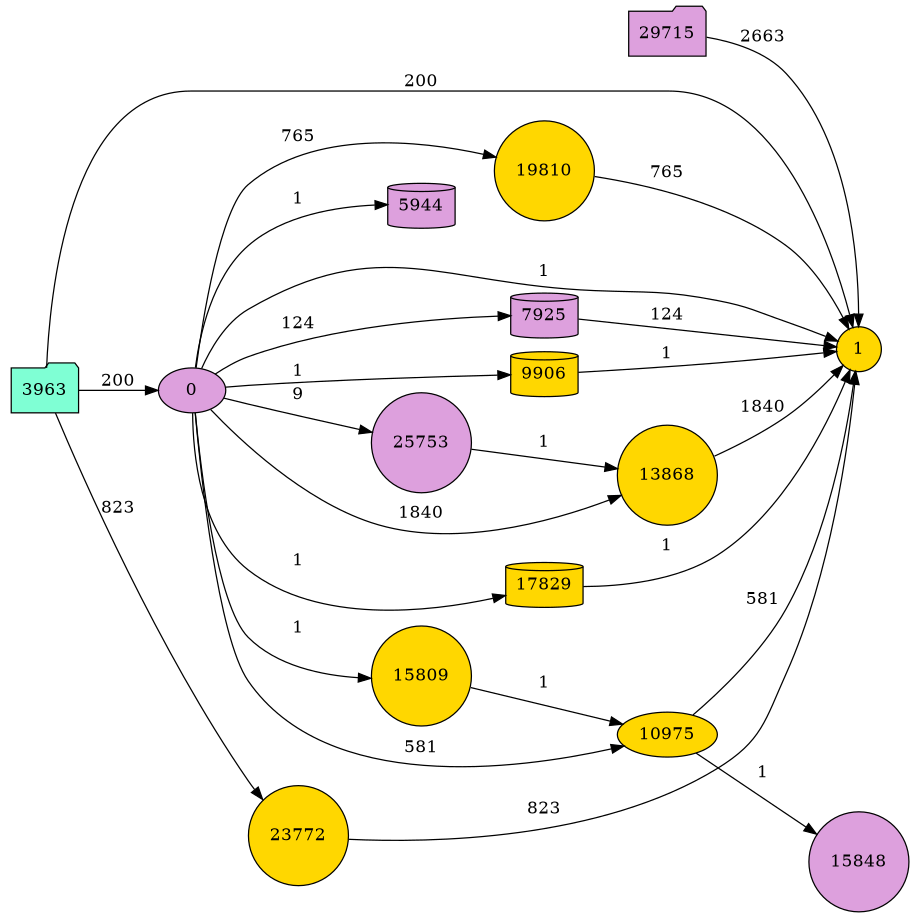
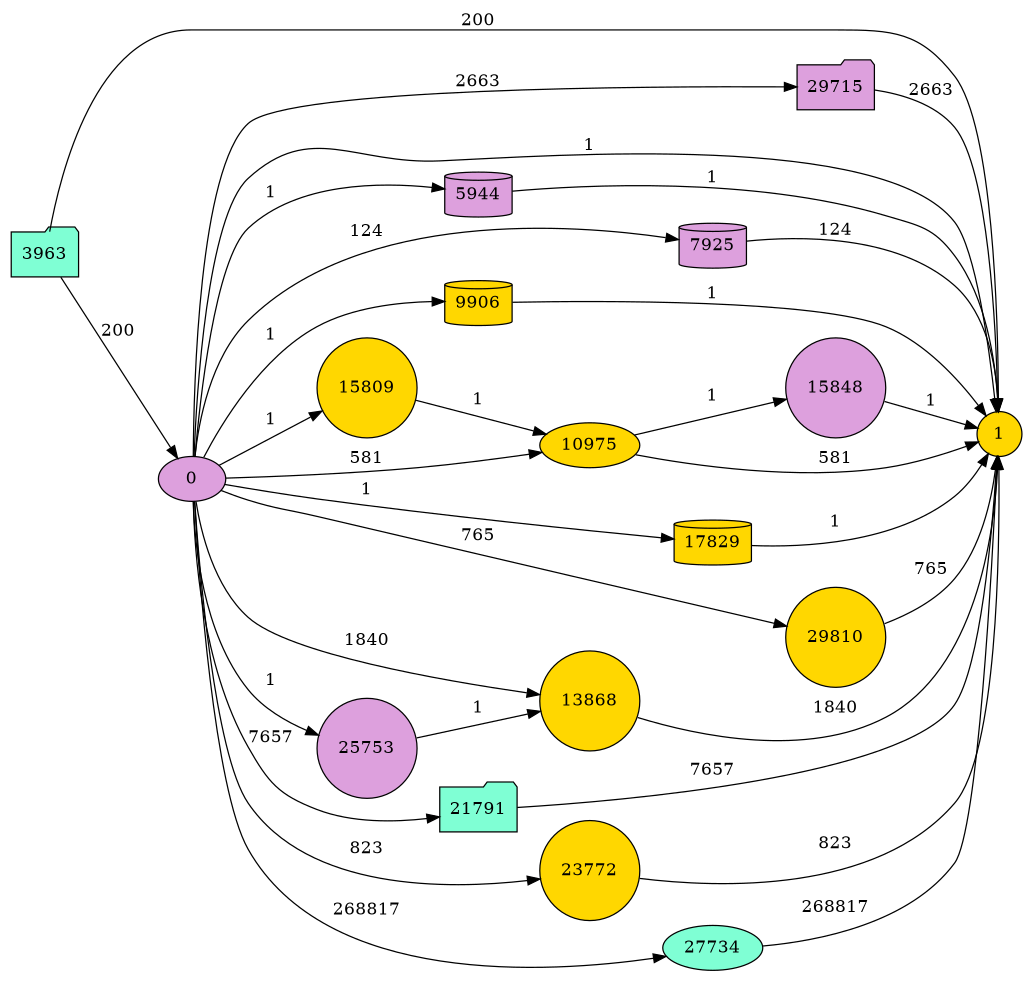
none -> (344, 101)
(544, 171) -> (836, 637)
none -> (816, 200)
(298, 395) -> (271, 680)
none -> (925, 413)
(146, 606) -> (247, 801)
none -> (478, 809)
none -> (713, 948)
